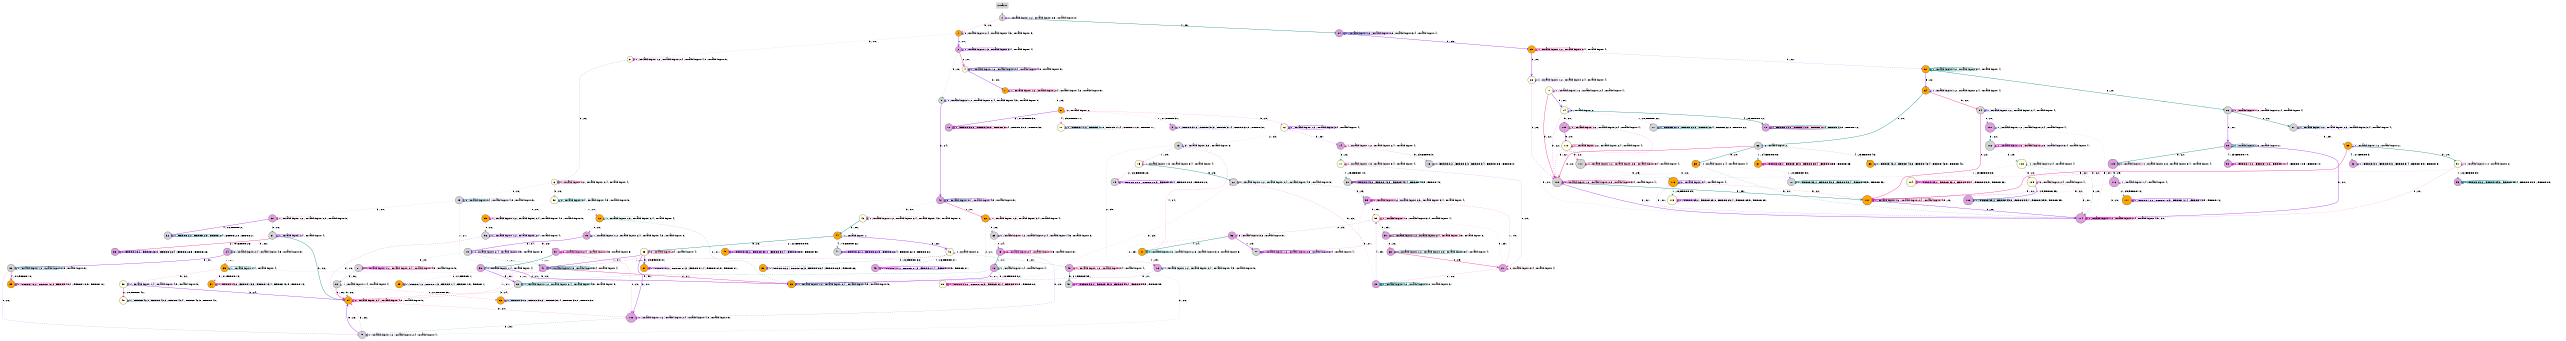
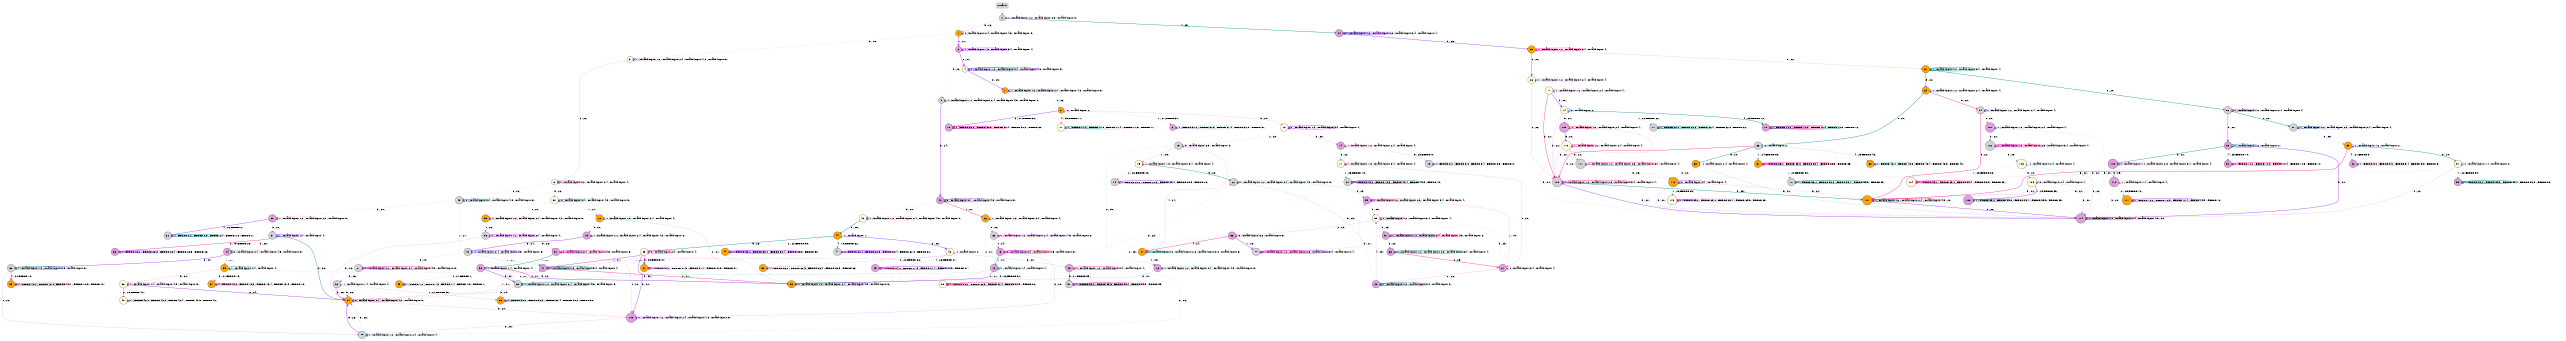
(1188, 244) -> (1188, 244)
